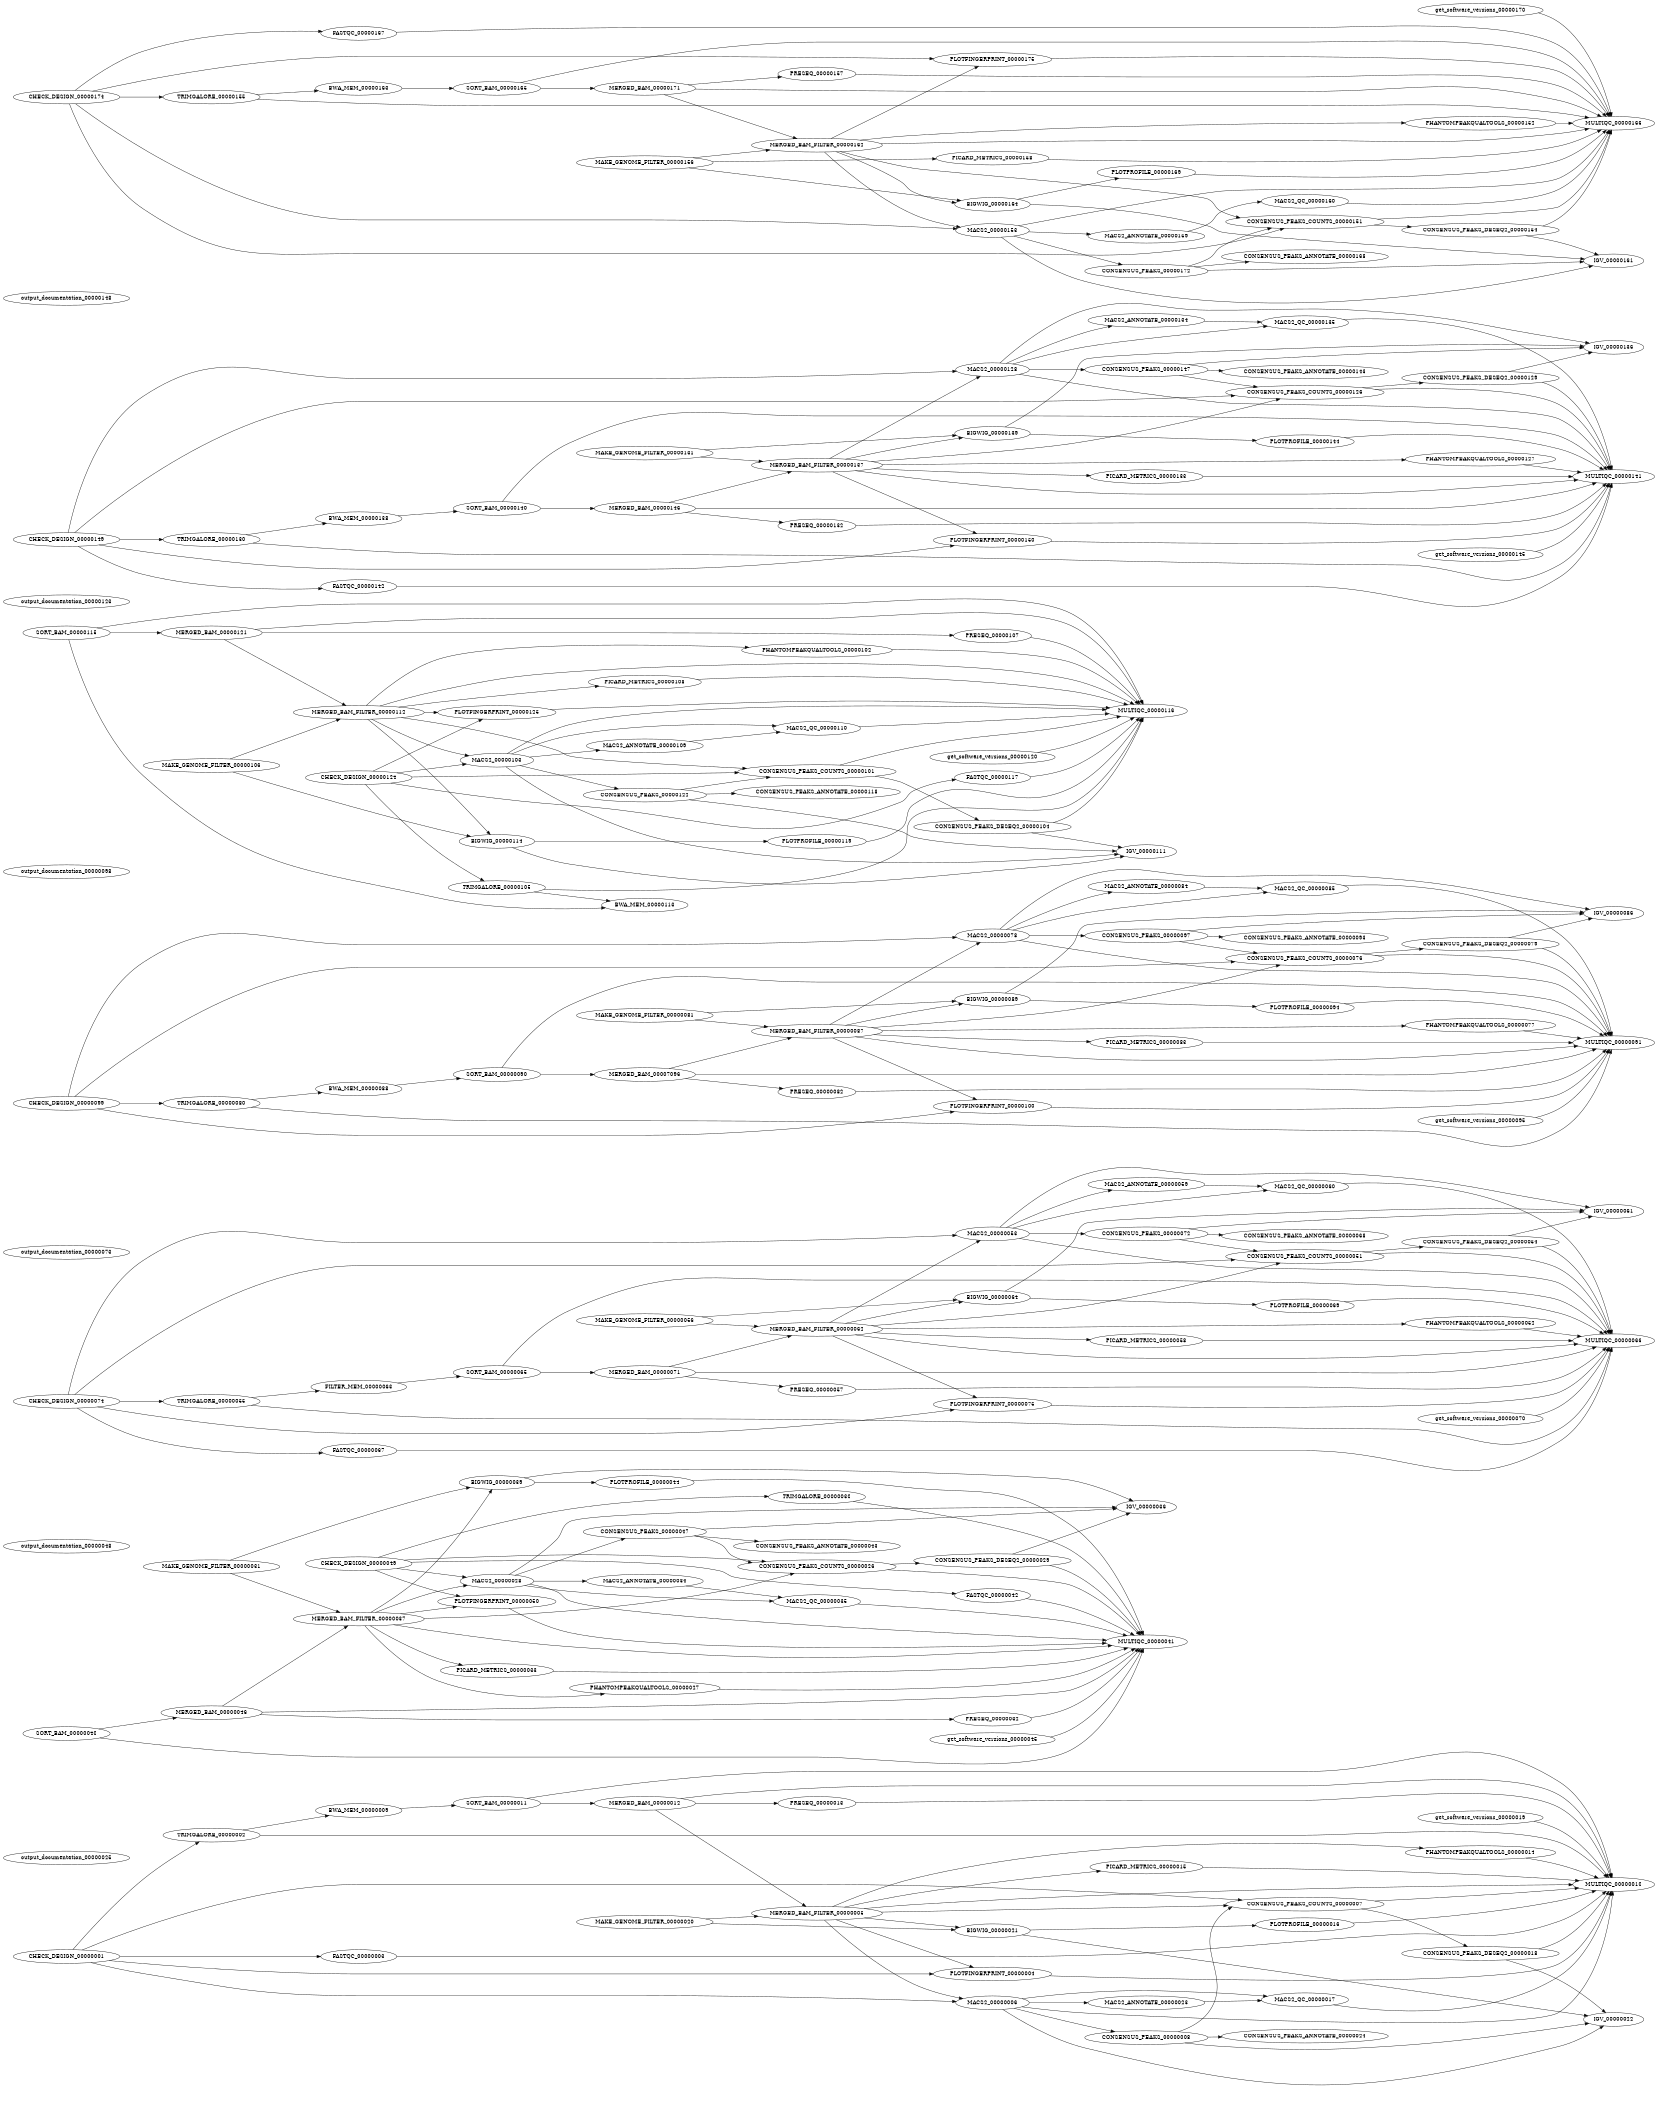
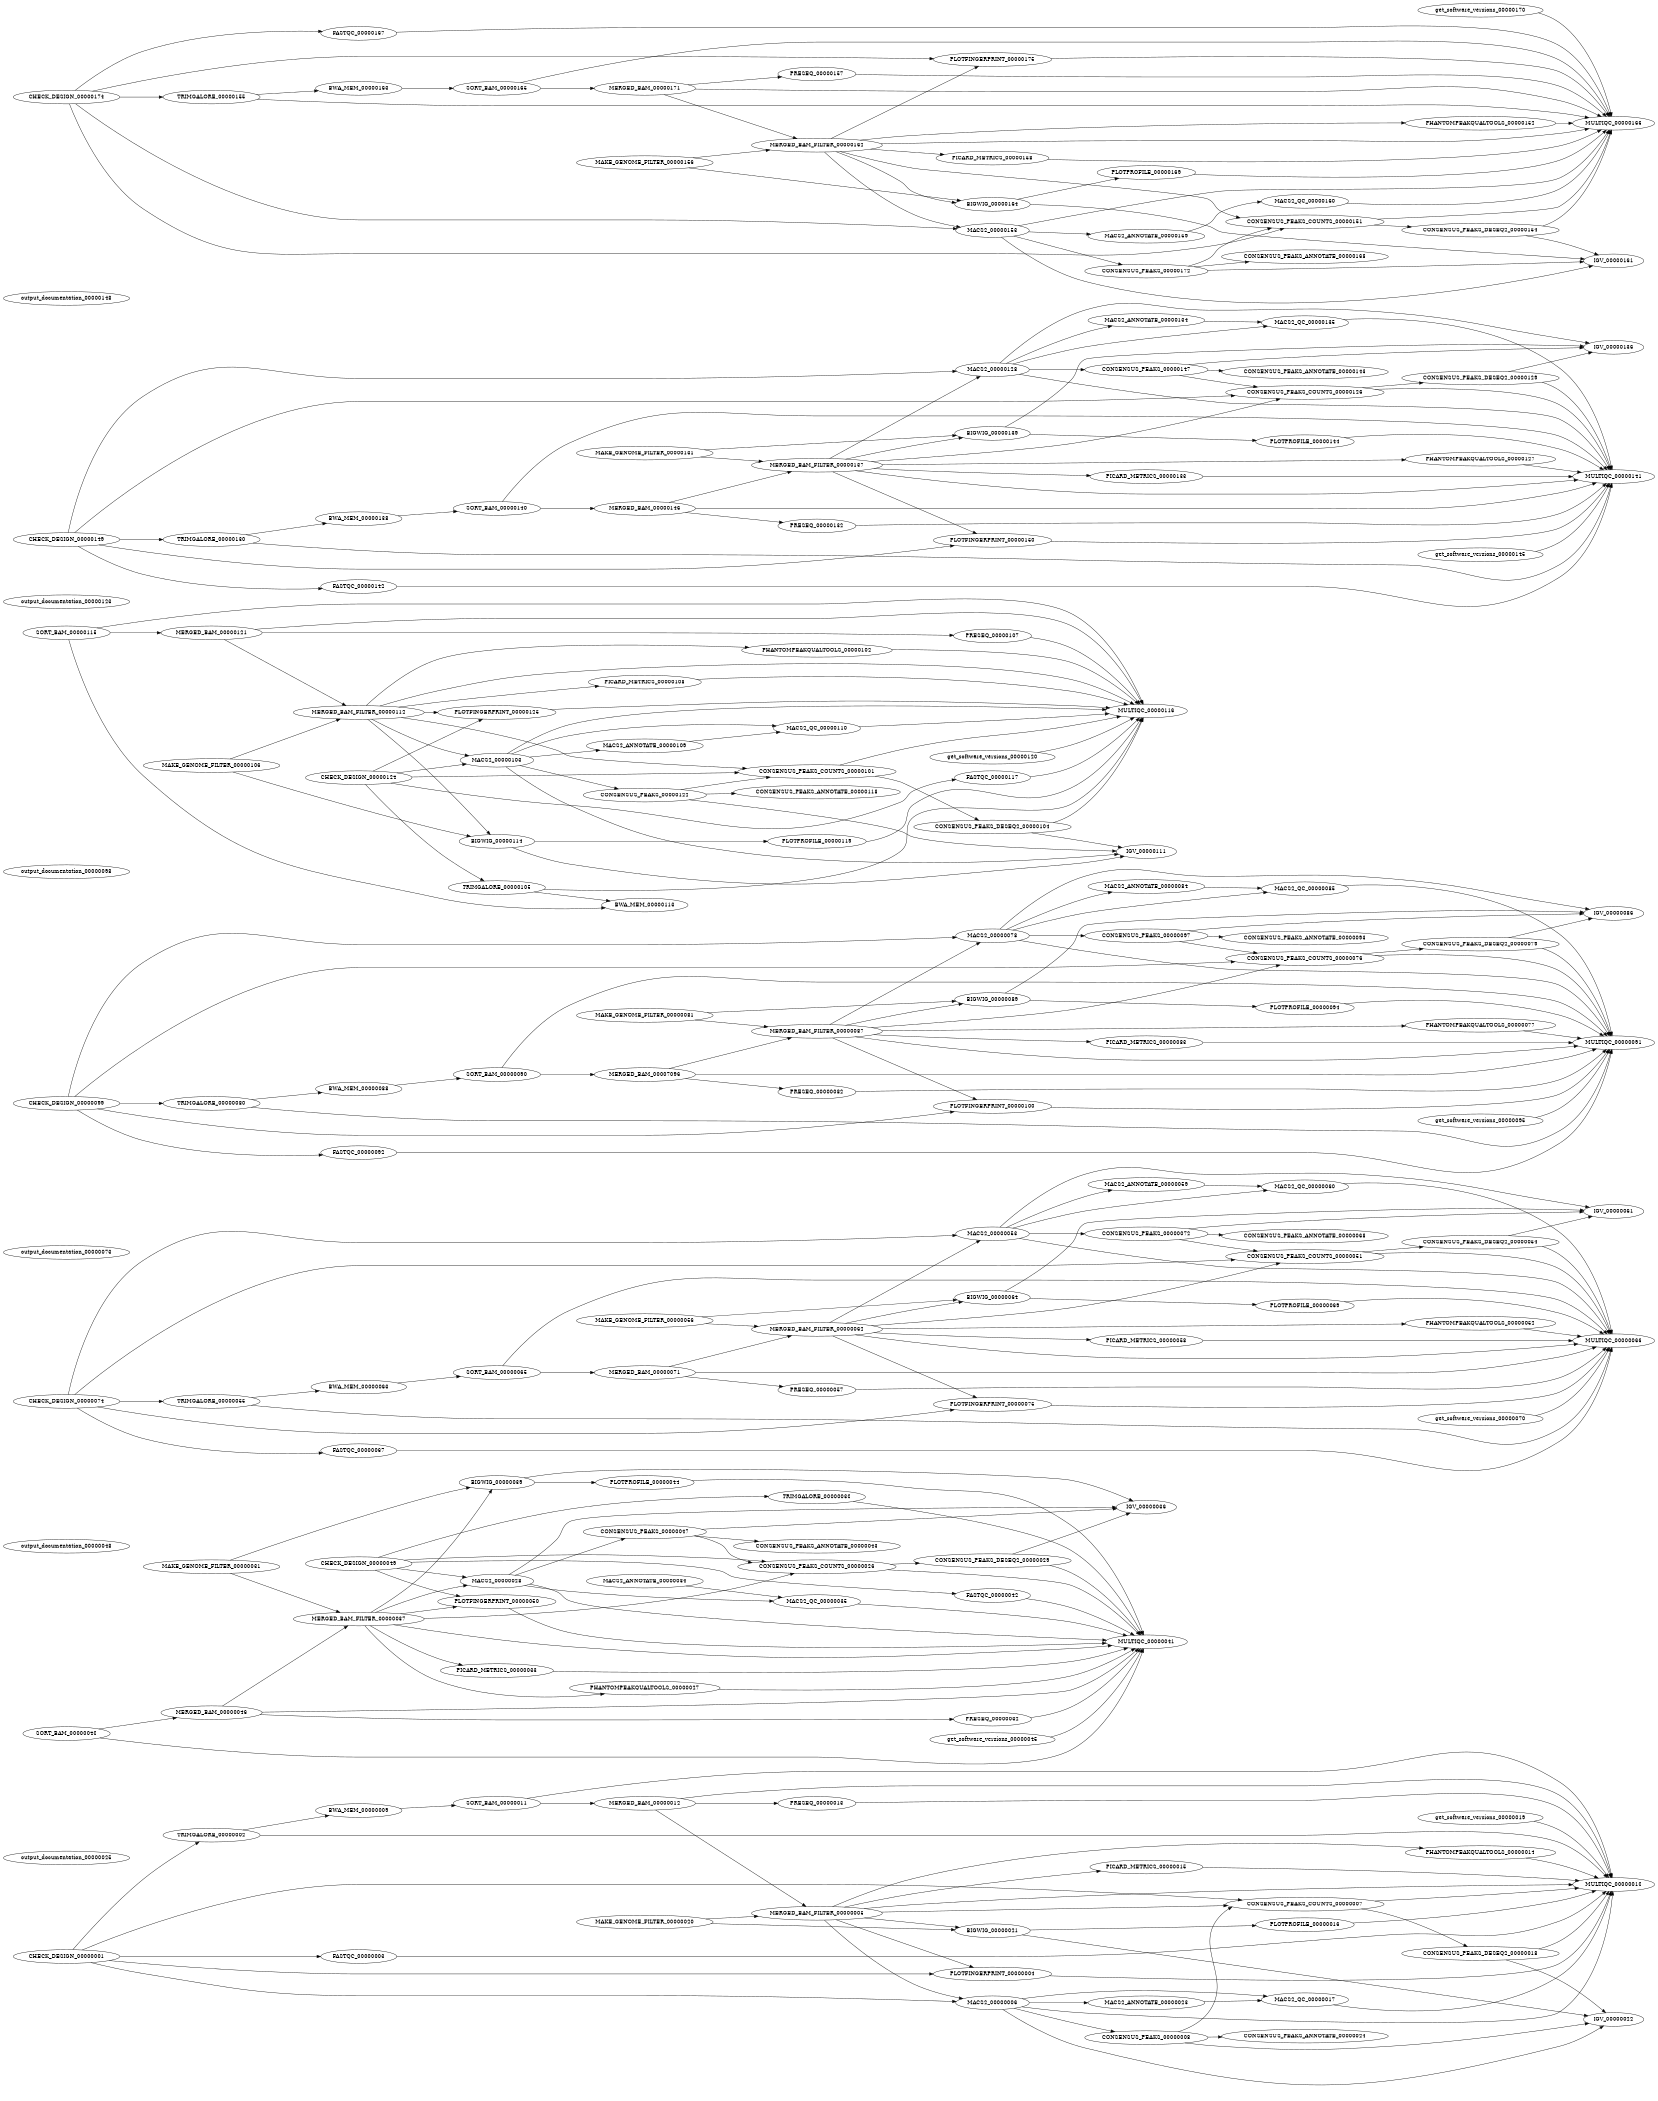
(823, 160) -> (905, 152)
none -> (359, 1153)
(359, 1387) -> (359, 1387)
(558, 1581) -> none
